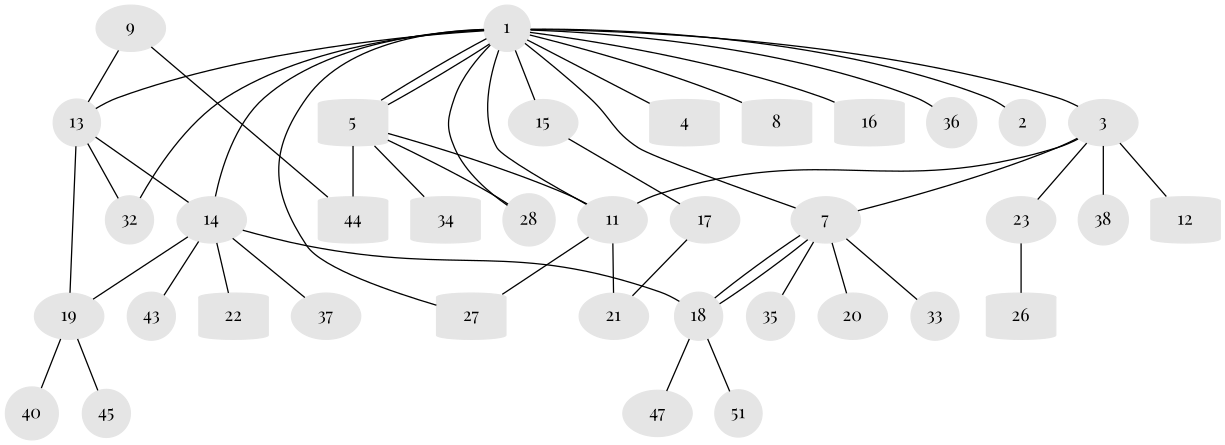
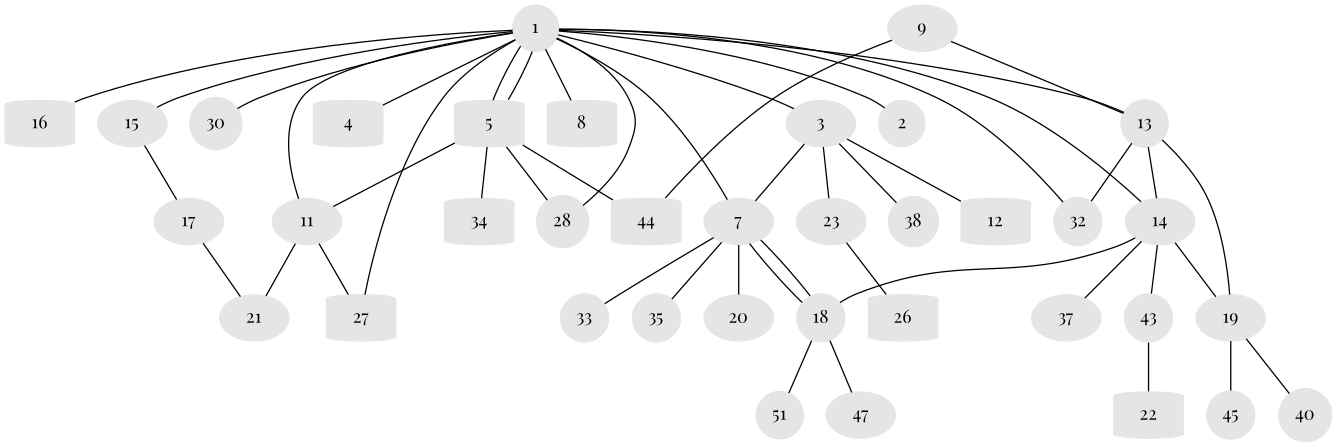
(952, 123) -> (216, 124)
(858, 170) -> none
(223, 268) -> (1149, 367)
